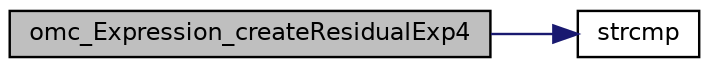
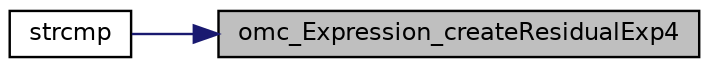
(522, 34) -> (163, 34)
